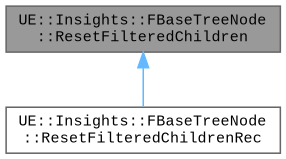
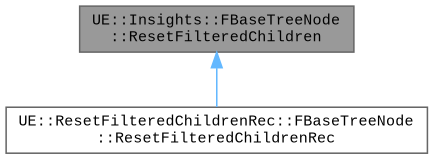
(143, 130) -> (217, 130)
